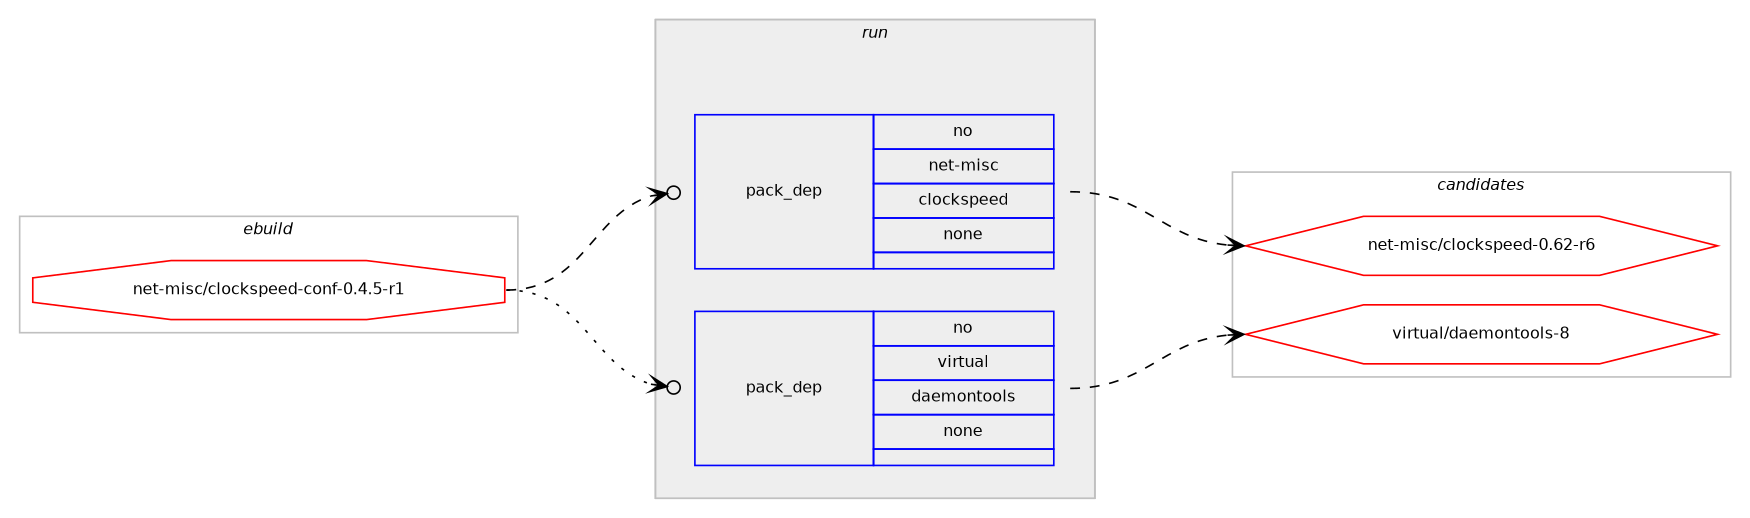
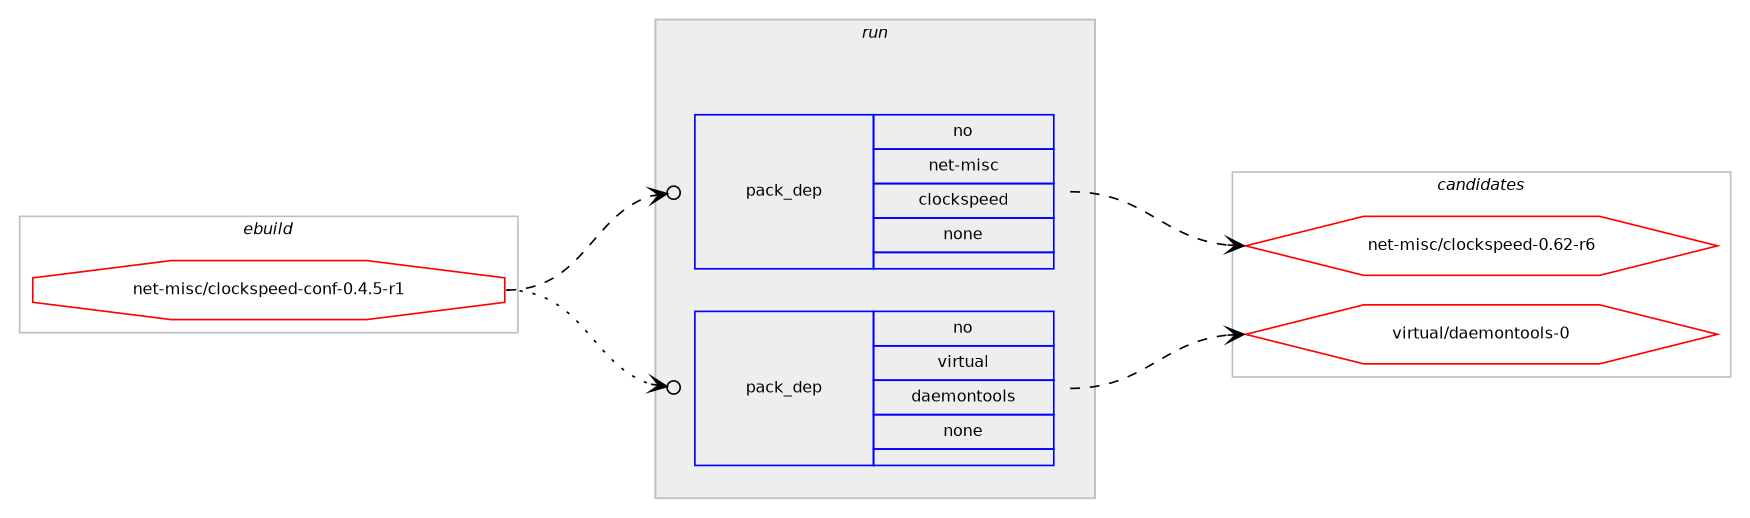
(1482, 334) -> (1482, 334)
